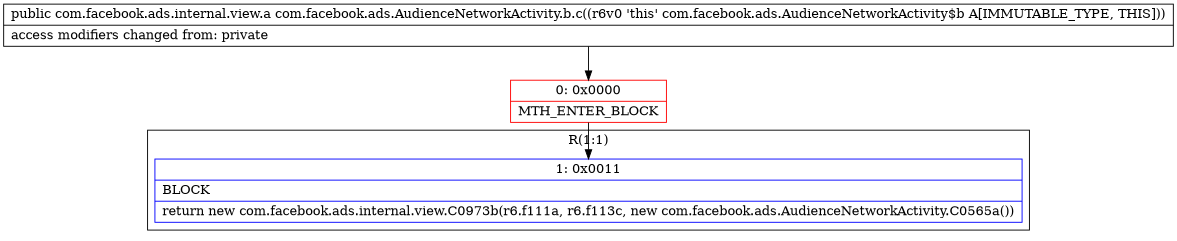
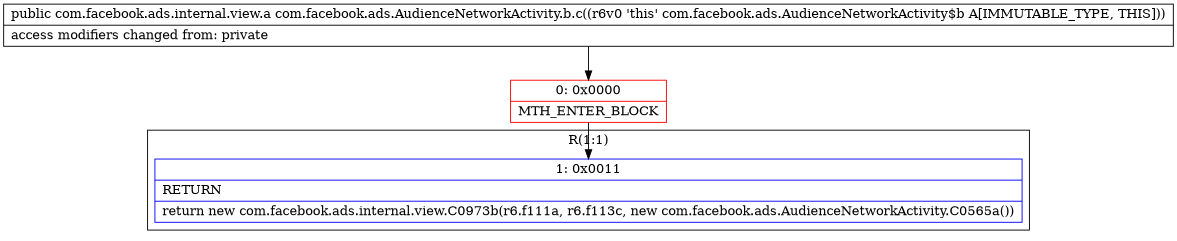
(186, 190) -> (192, 190)
